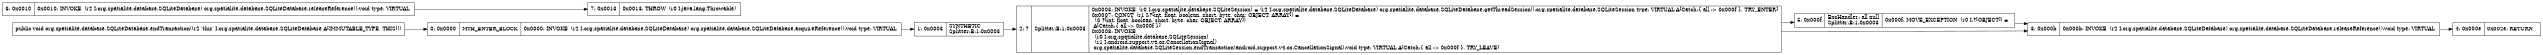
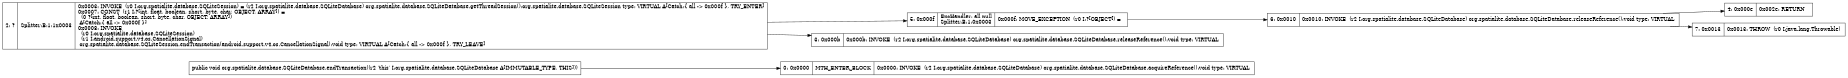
(2019, 24) -> (1196, 20)
(959, 29) -> none
(1060, 29) -> (46, 26)
(2444, 29) -> (1692, 12)
